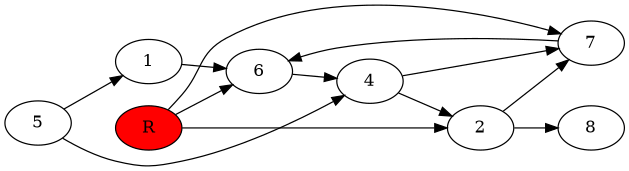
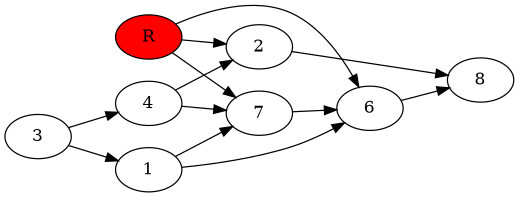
(308, 76) -> (419, 96)
(531, 89) -> (199, 144)
(38, 123) -> (38, 137)
